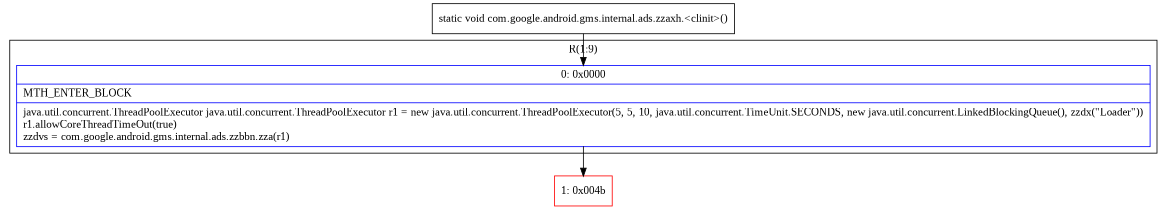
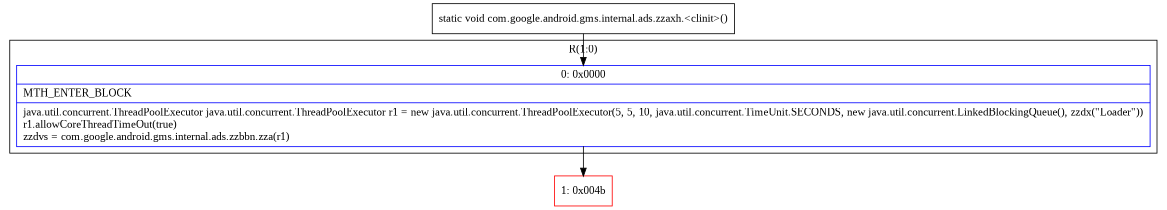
(583, 50) -> (583, 50)
